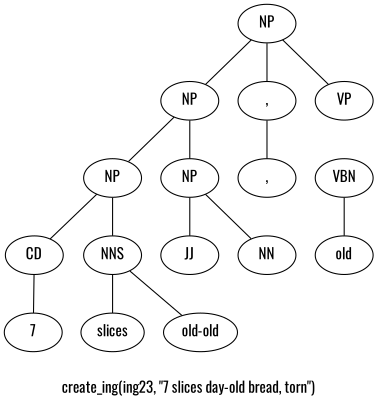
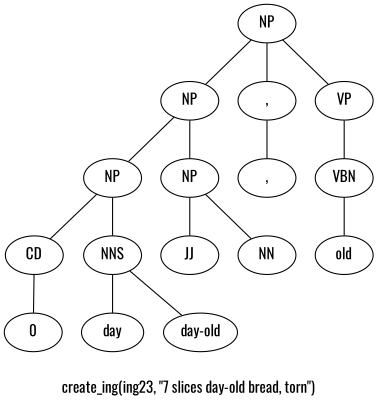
none -> (344, 139)
(33, 332) -> (33, 332)
(113, 332) -> (113, 332)
(201, 332) -> (201, 332)
